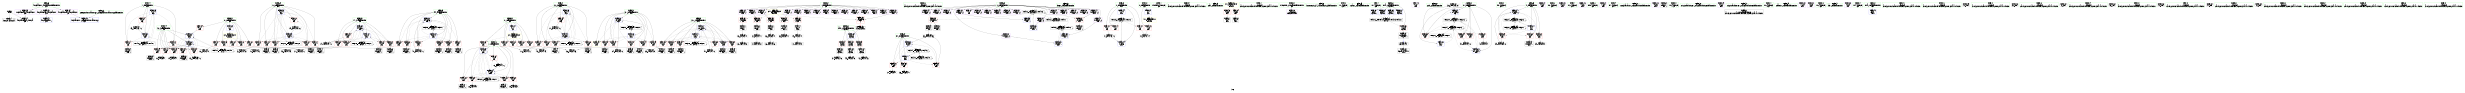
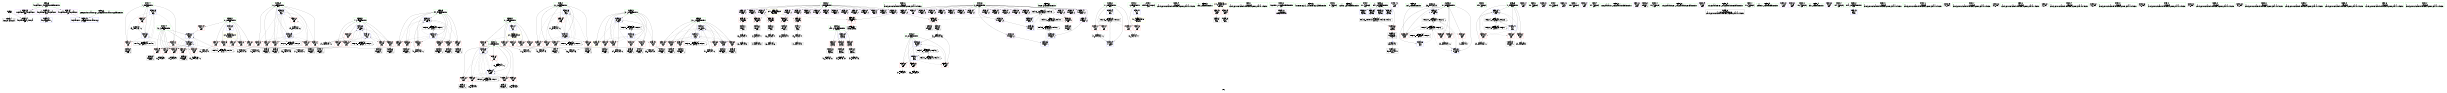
none -> (942, 12)
